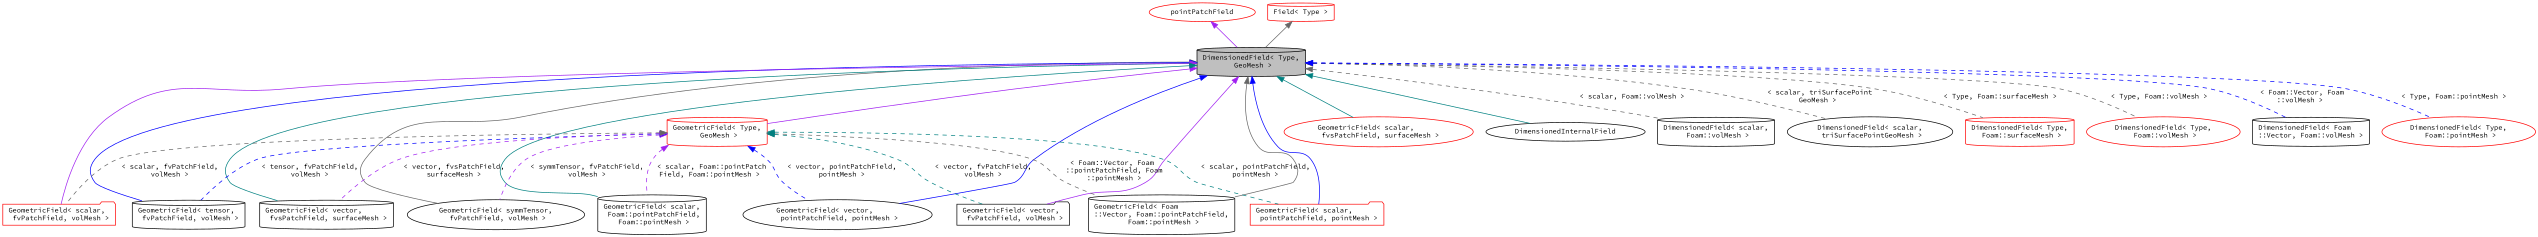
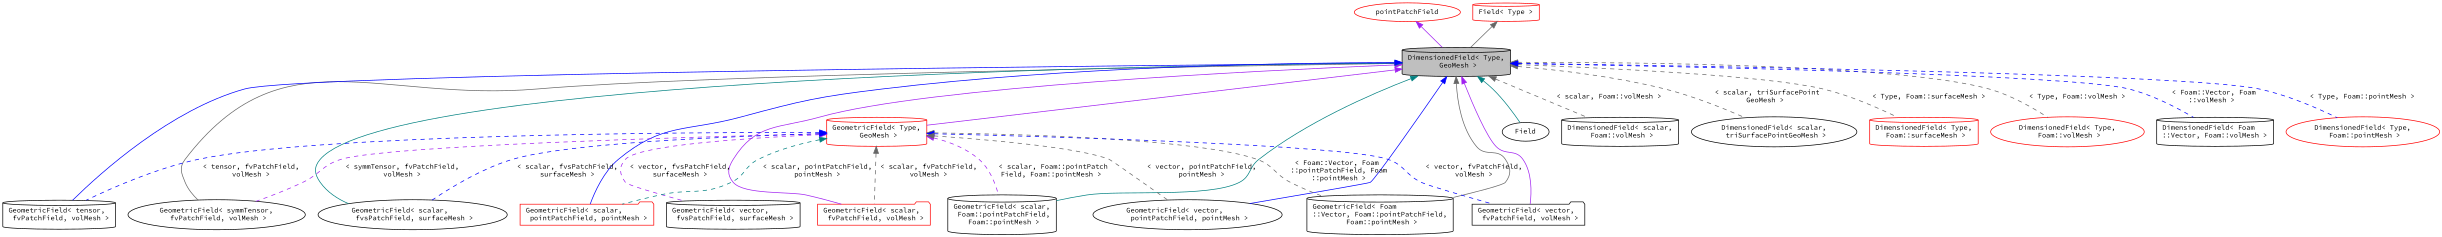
(667, 83) -> none
(1379, 132) -> (413, 215)
(1566, 132) -> (1526, 132)
none -> (610, 145)
(884, 155) -> (1219, 144)
(779, 178) -> (1058, 148)
